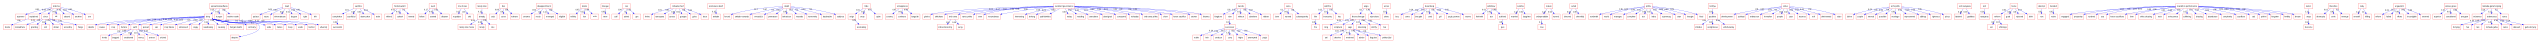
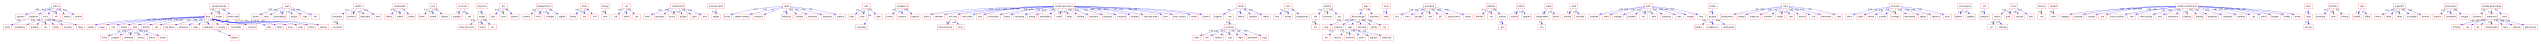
(219, 6) -> (219, 6)
(1236, 11) -> none
(89, 17) -> none
(773, 17) -> none
none -> (1007, 17)
none -> (1059, 17)
(248, 21) -> (222, 32)
(856, 21) -> (868, 16)
(236, 27) -> (236, 27)
(1339, 32) -> (1333, 32)
